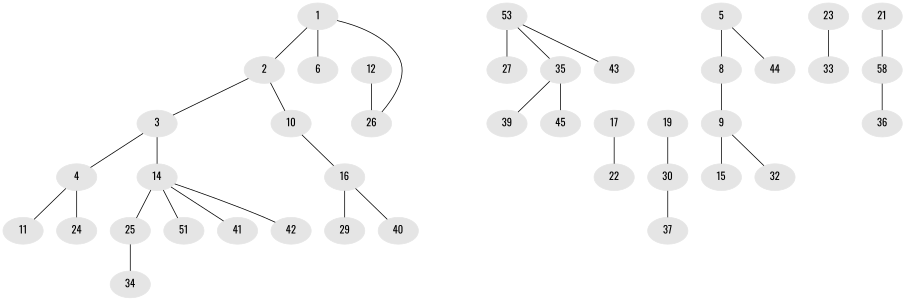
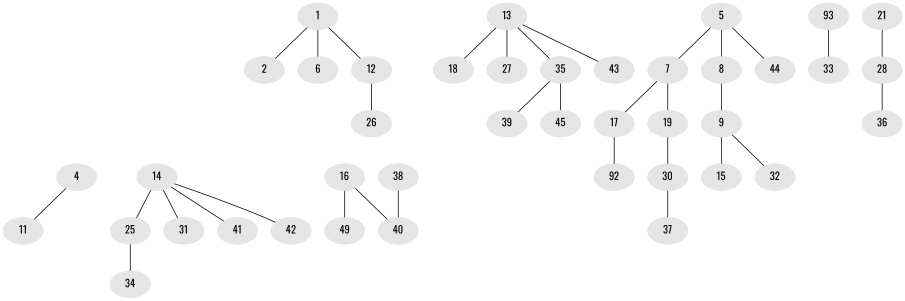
(507, 16) -> (507, 16)
(829, 16) -> (829, 16)
(395, 52) -> (345, 43)
none -> (453, 70)
none -> (668, 70)
(882, 70) -> (882, 70)
(157, 124) -> none
(291, 124) -> none
none -> (398, 177)
(614, 177) -> (614, 177)
(77, 231) -> none
(184, 231) -> (184, 231)
(345, 231) -> (345, 231)
